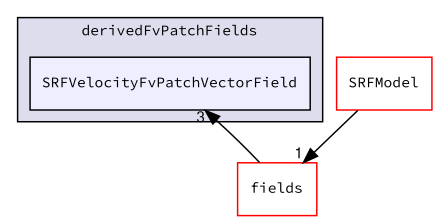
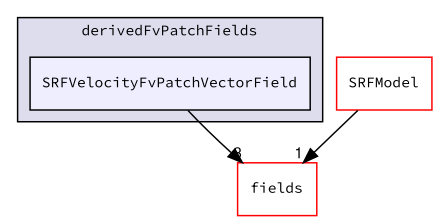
(238, 141) -> (209, 132)
